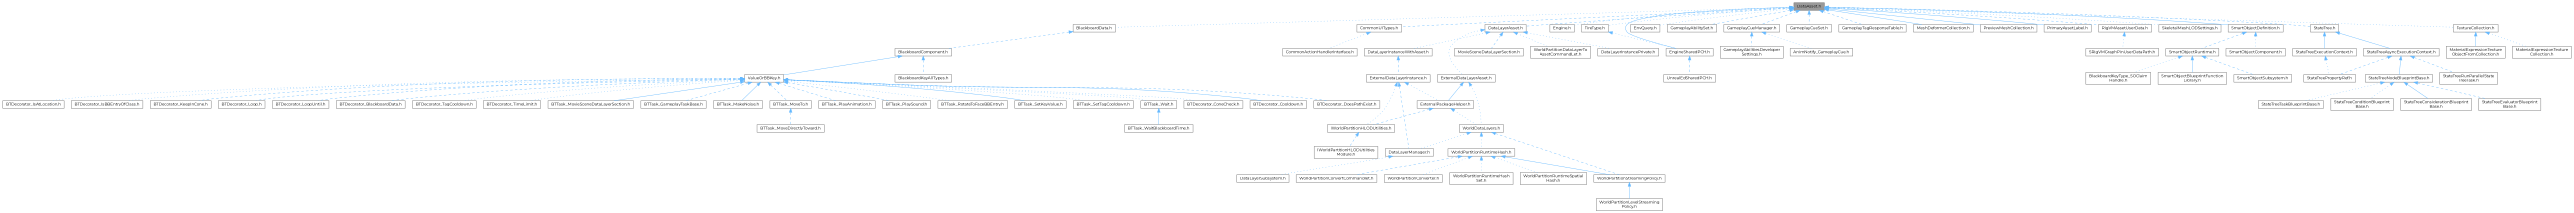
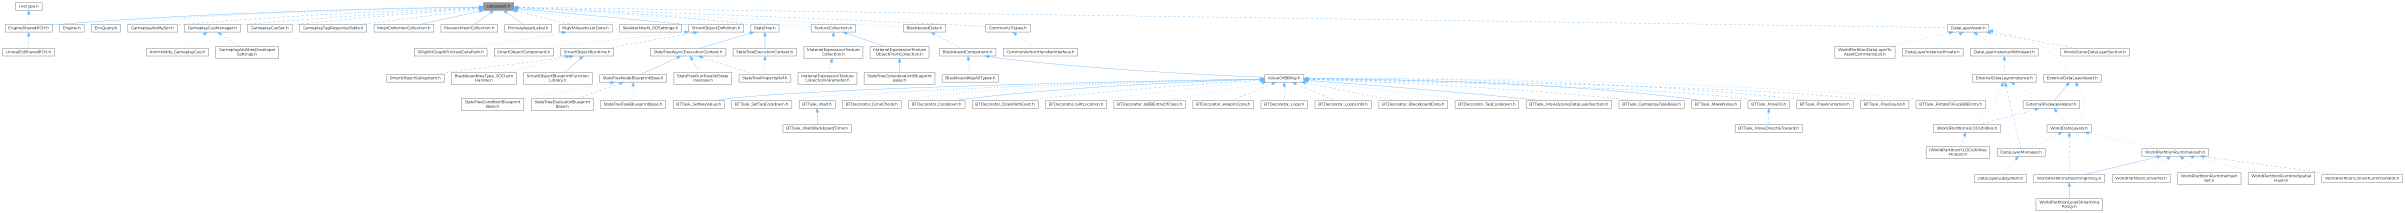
(1663, 19) -> none
none -> (827, 78)
(2418, 91) -> (900, 67)
(512, 104) -> none
